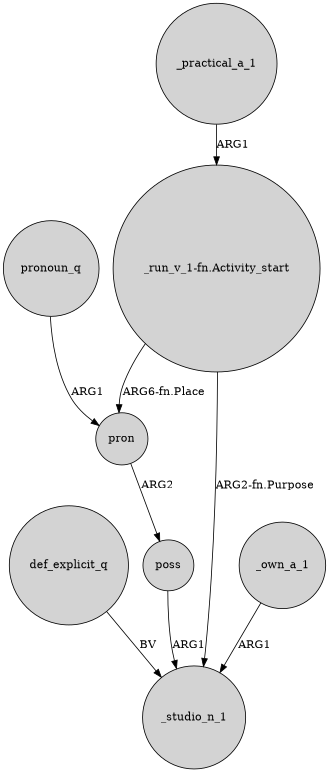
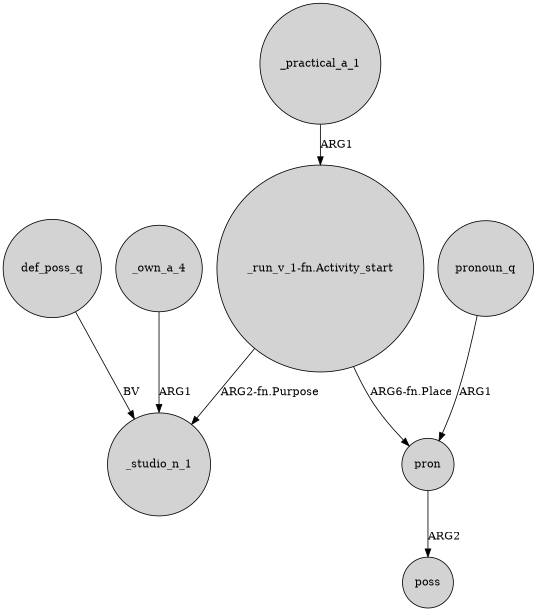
(69, 565) -> (52, 269)
(282, 565) -> (159, 269)
(169, 626) -> none
